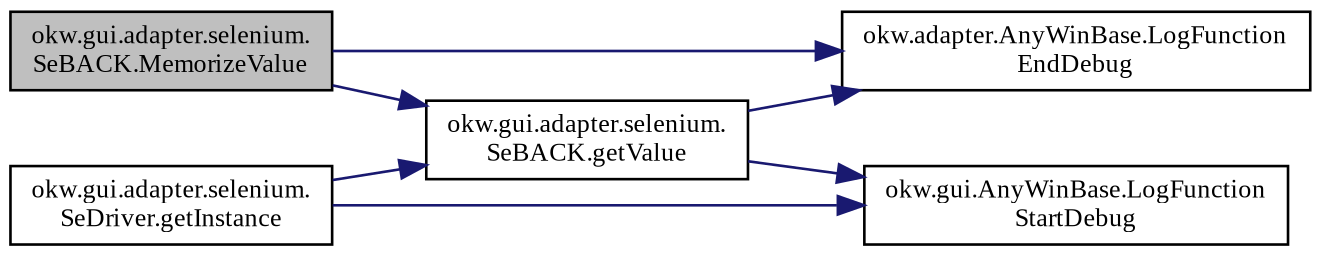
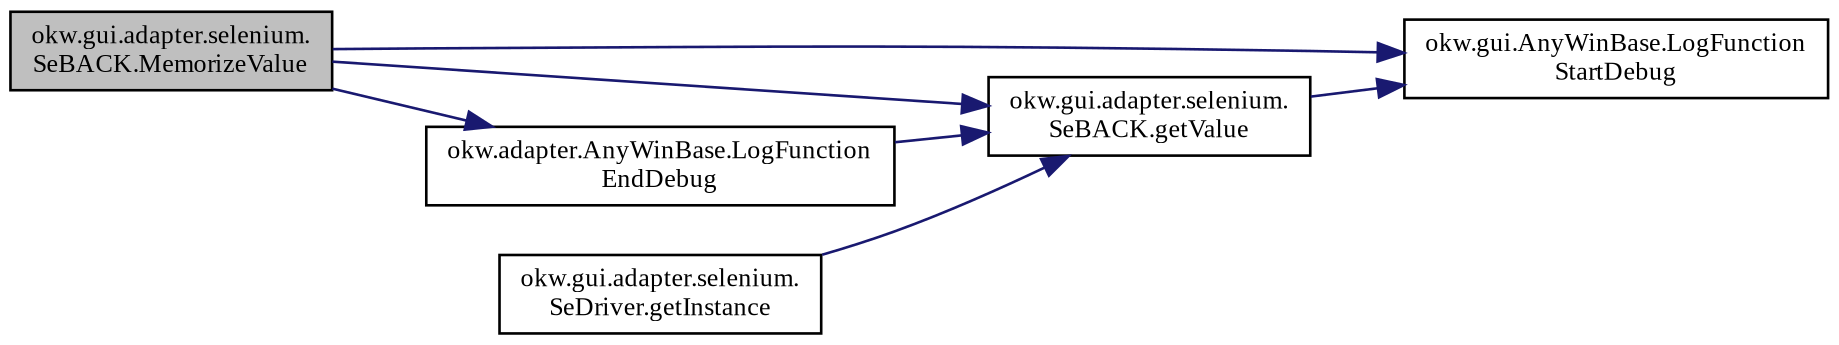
(791, 103) -> (928, 139)
(585, 205) -> (855, 47)
